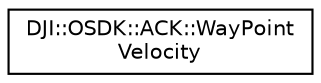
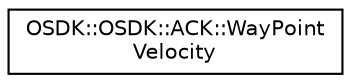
(161, 42) -> (176, 42)
